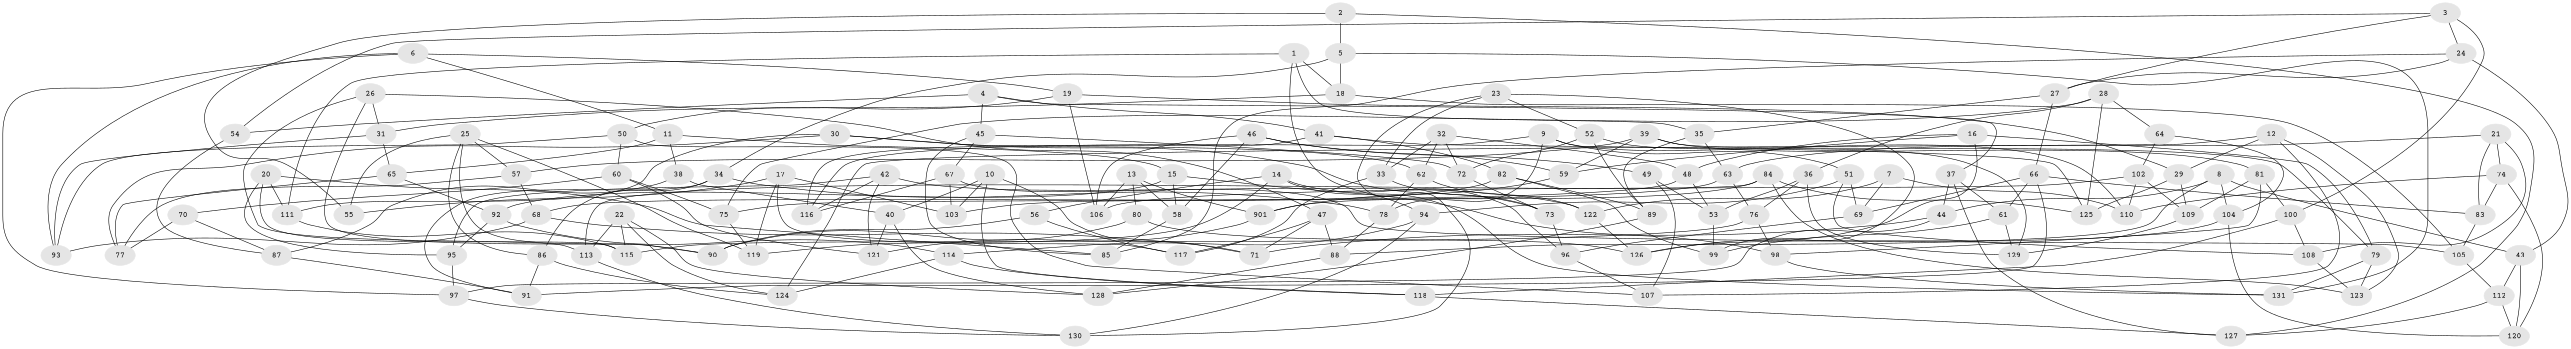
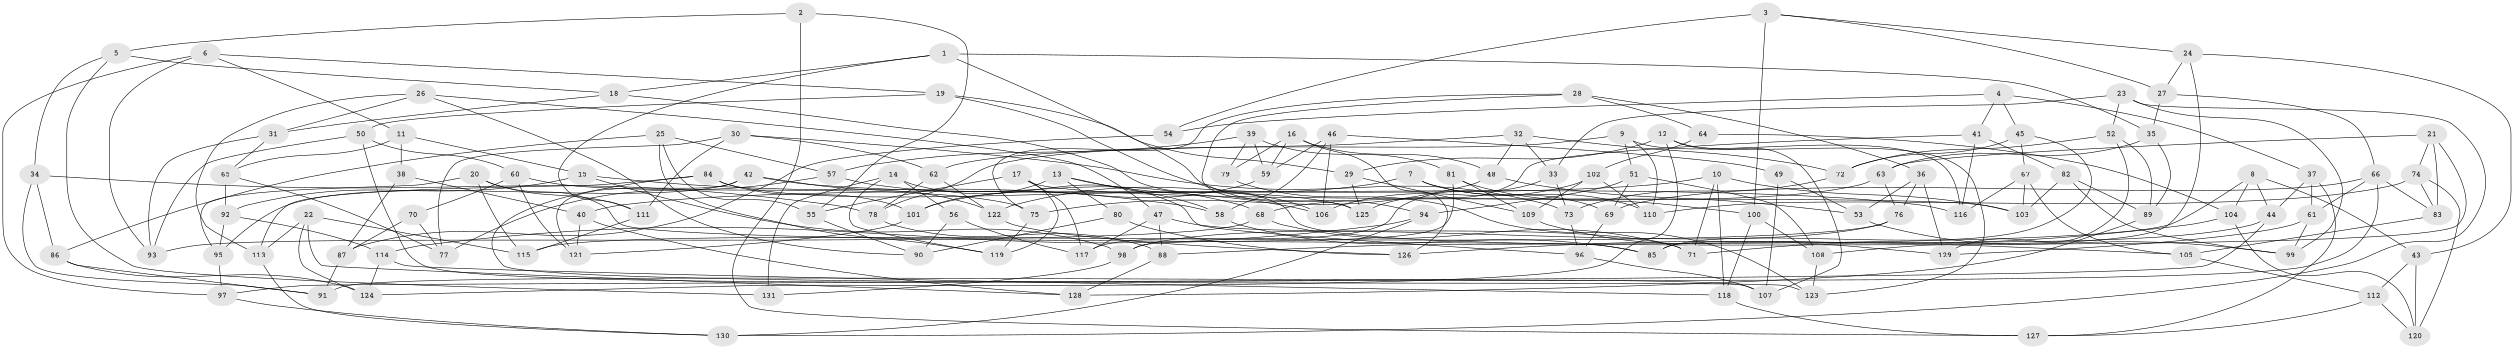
(1260, 215) -> (913, 215)
(505, 238) -> (885, 243)
(2327, 276) -> none
